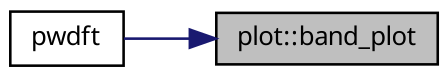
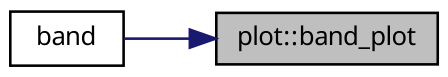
(67, 39) -> (67, 39)
